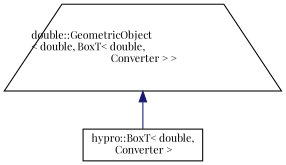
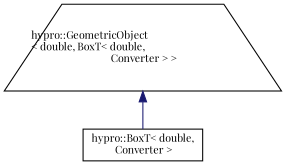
(143, 48) -> (143, 48)
